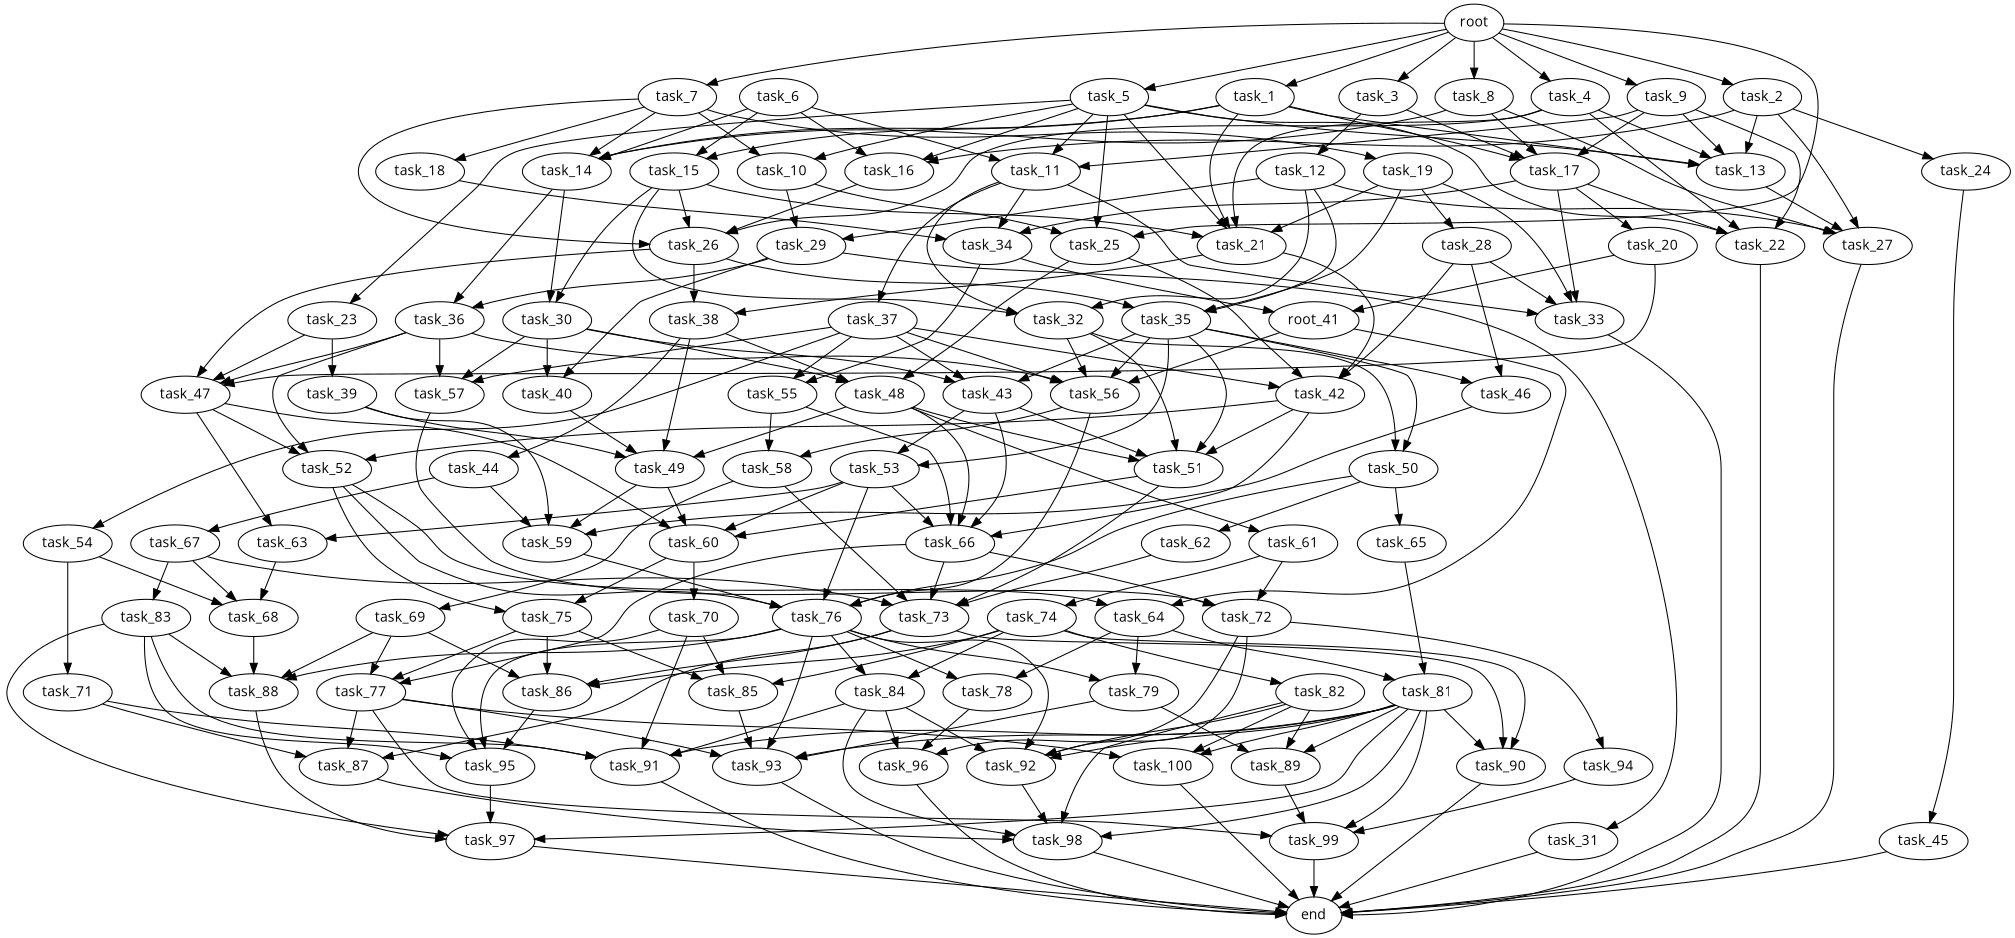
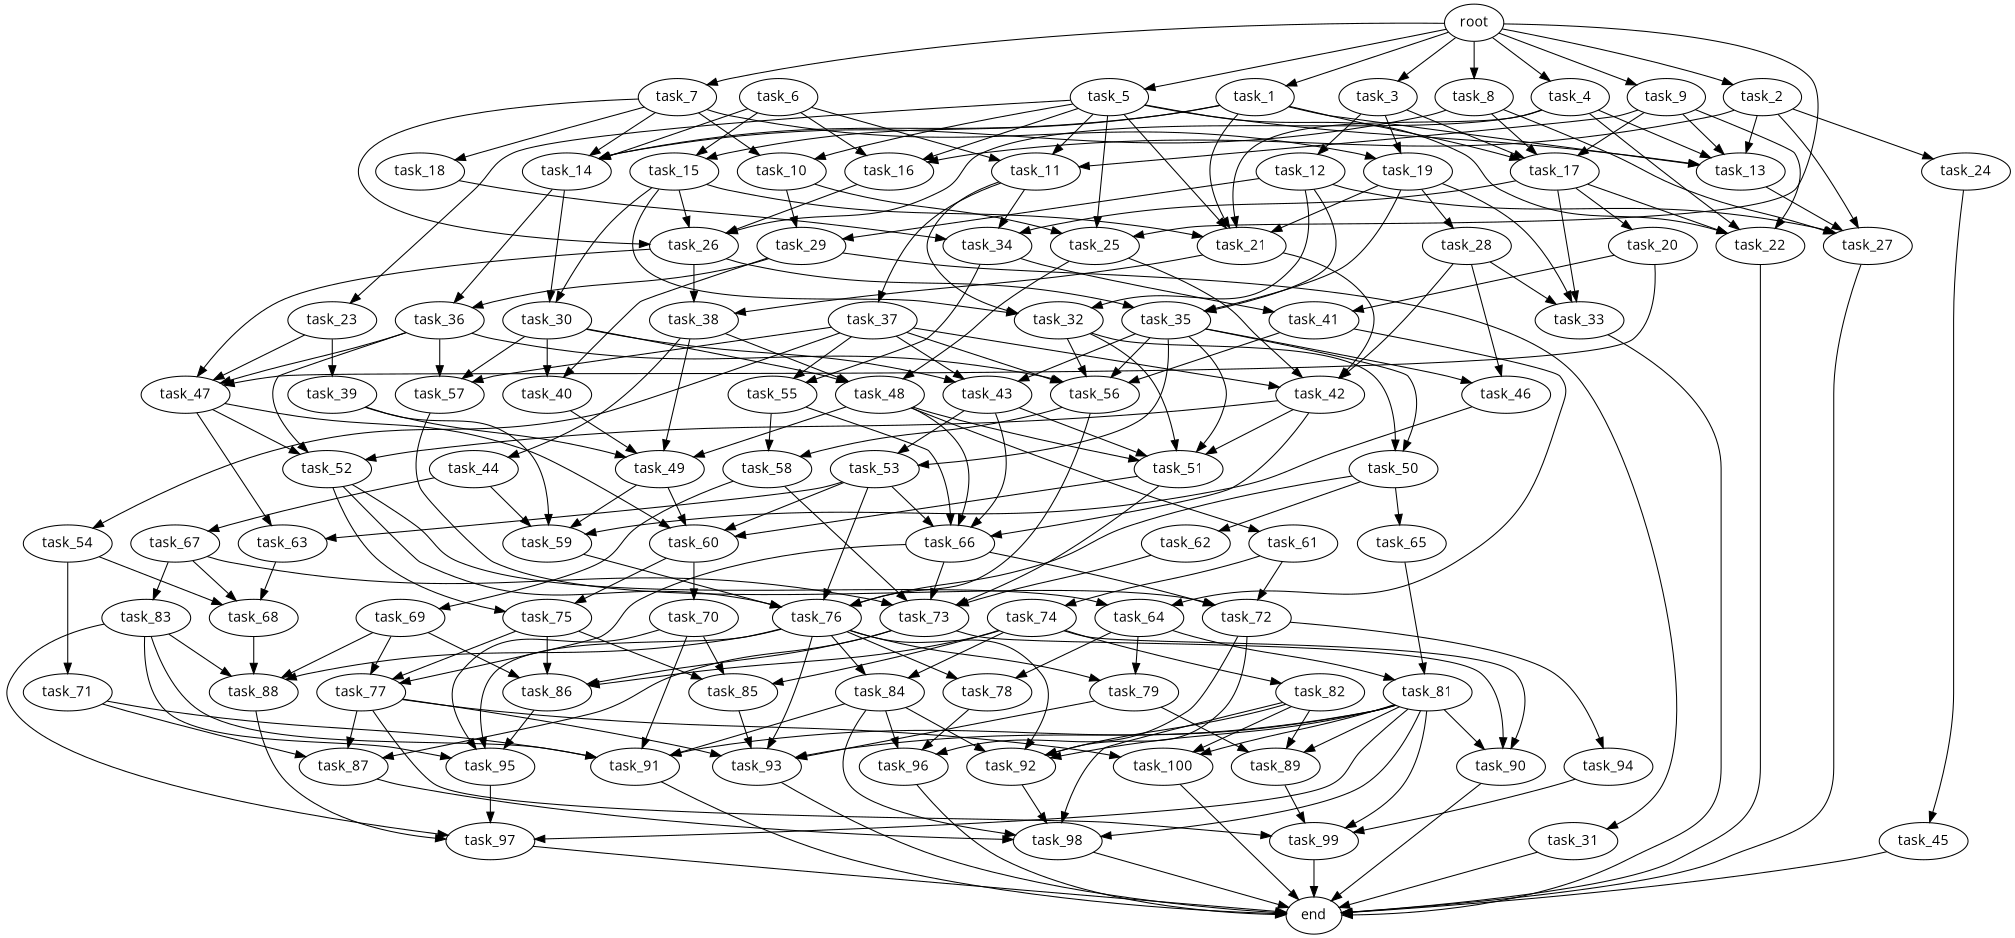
none -> (1391, 130)
(1261, 276) -> none
(1314, 320) -> (1314, 320)
